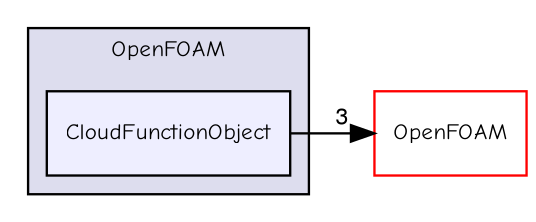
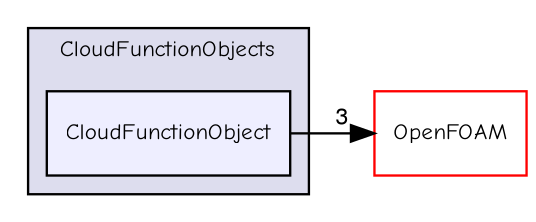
(168, 50) -> (168, 50)
